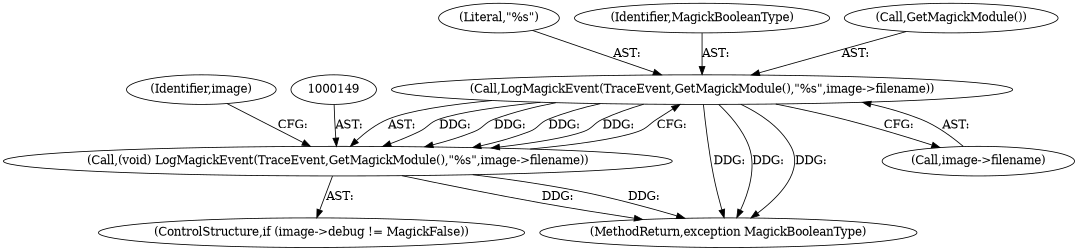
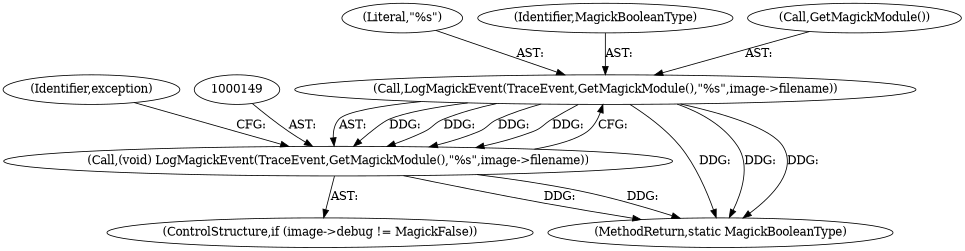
(201, 90) -> (91, 90)
(978, 161) -> none
(728, 233) -> (720, 233)
